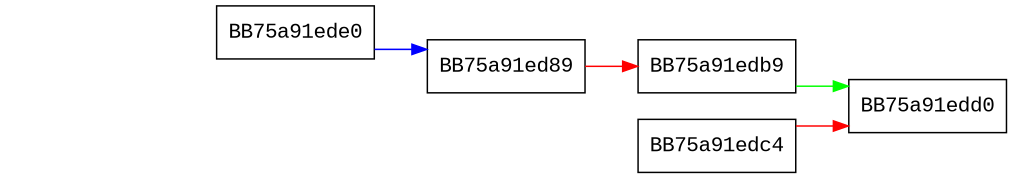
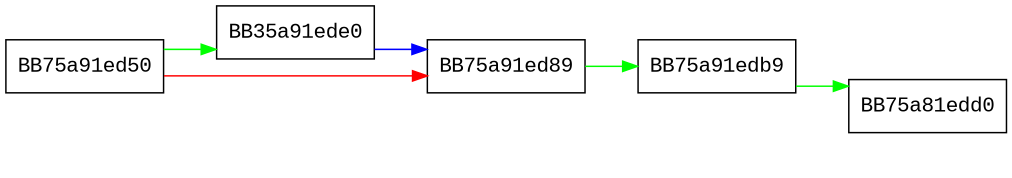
(295, 32) -> (295, 32)
none -> (85, 66)
(604, 66) -> (604, 66)
(928, 106) -> (928, 106)
(717, 146) -> none
